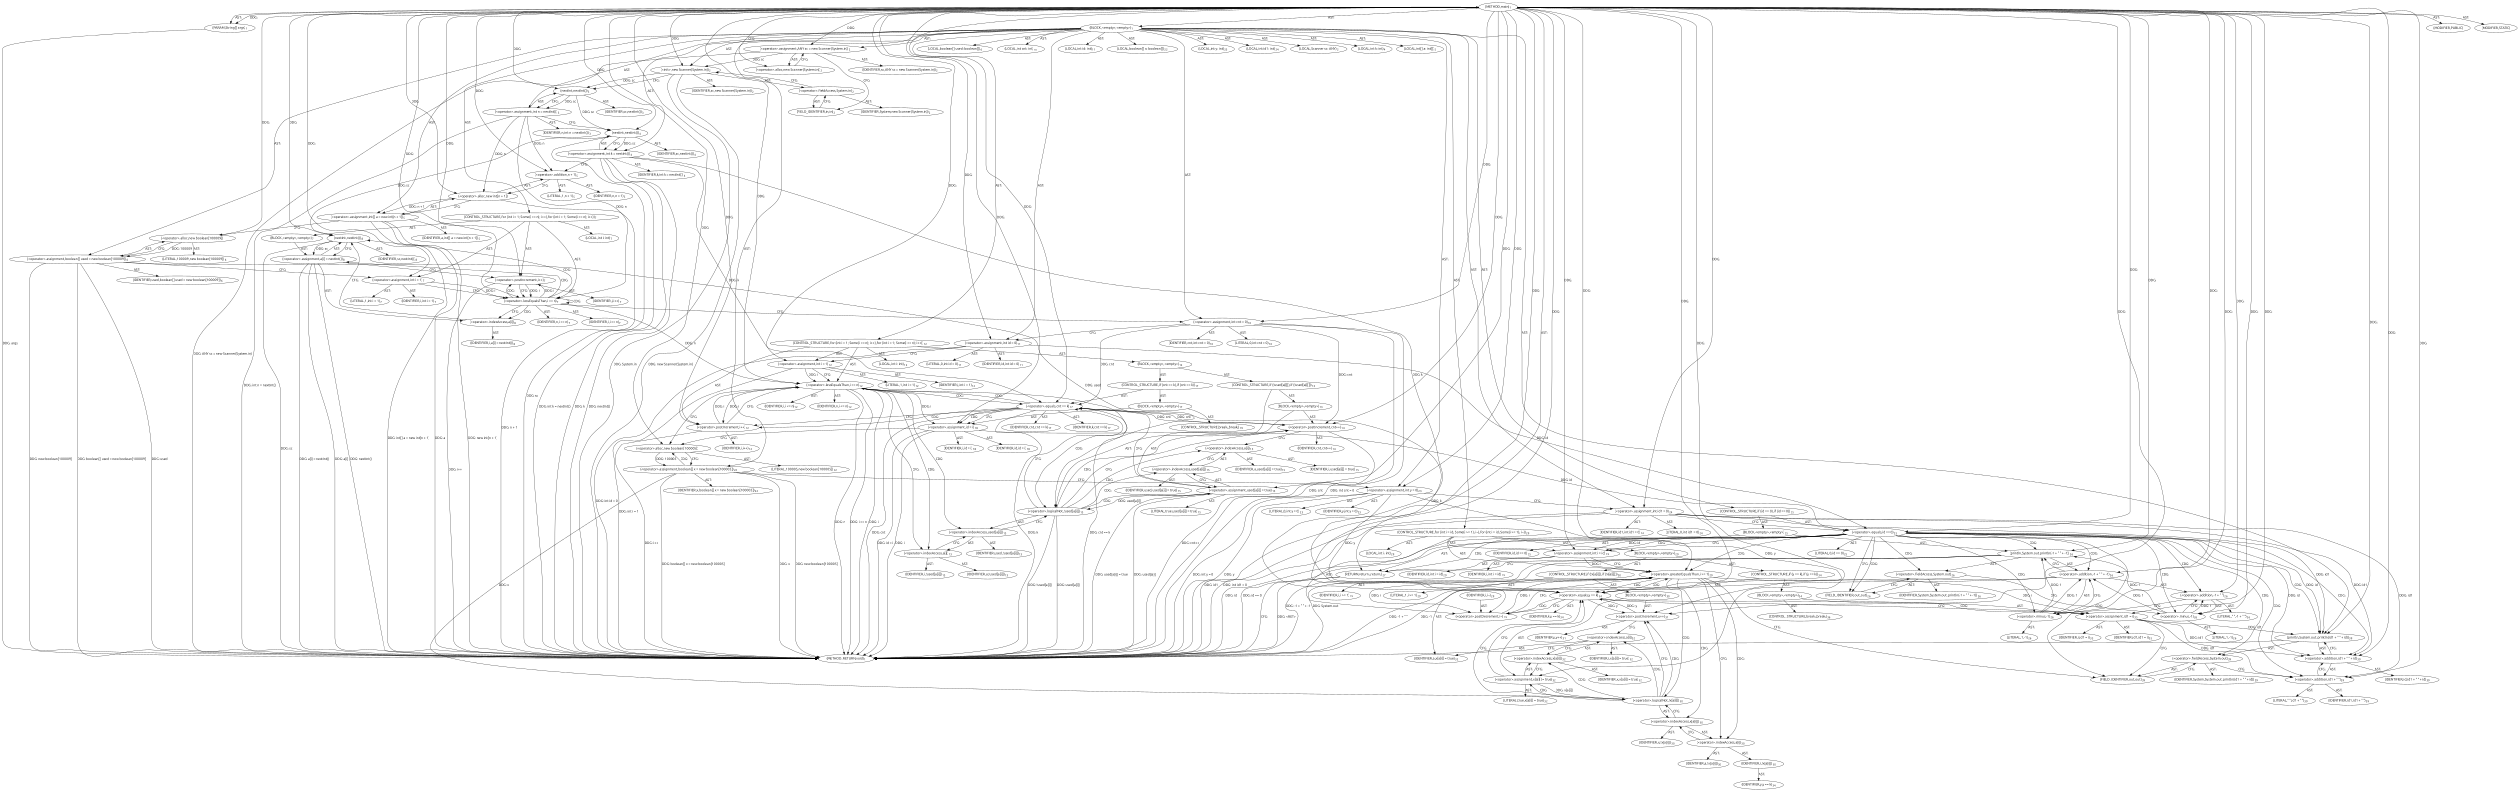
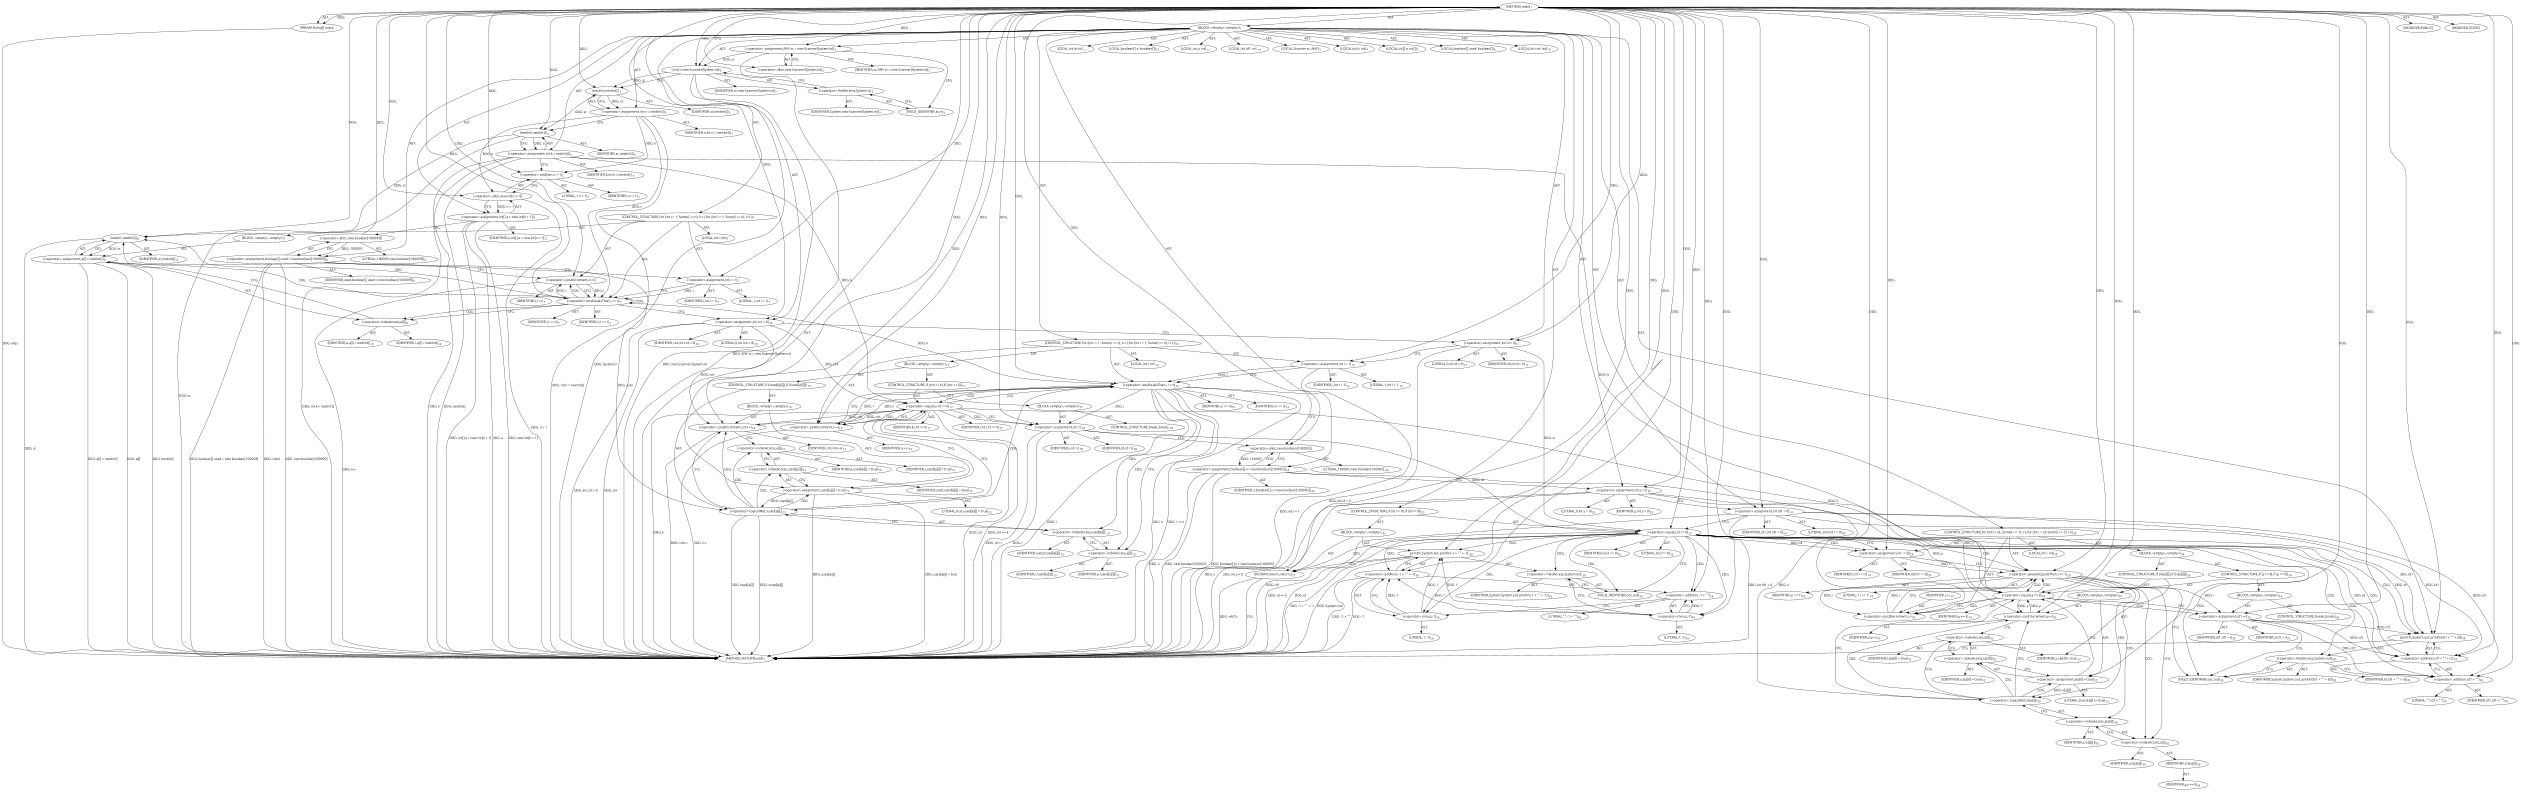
(970, 25) -> none
none -> (350, 343)
